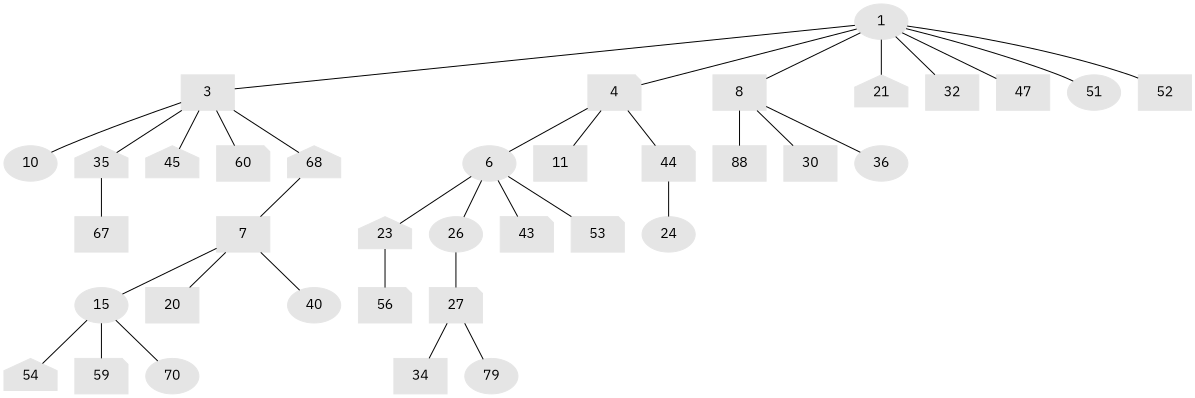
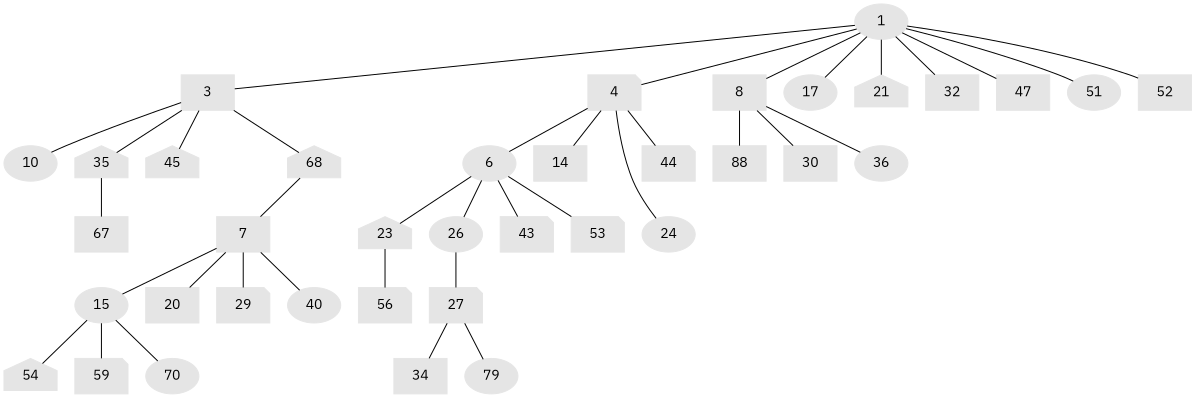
none -> (810, 93)
(243, 163) -> none
(560, 163) -> (560, 163)
(669, 199) -> (628, 168)
none -> (243, 305)
